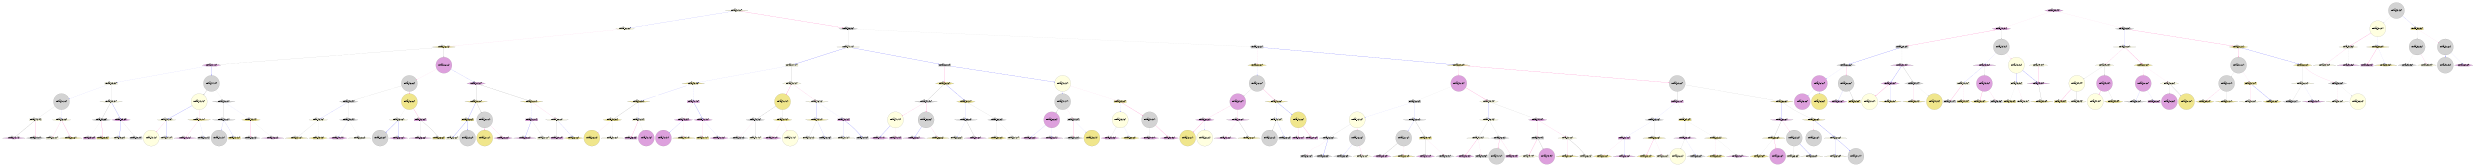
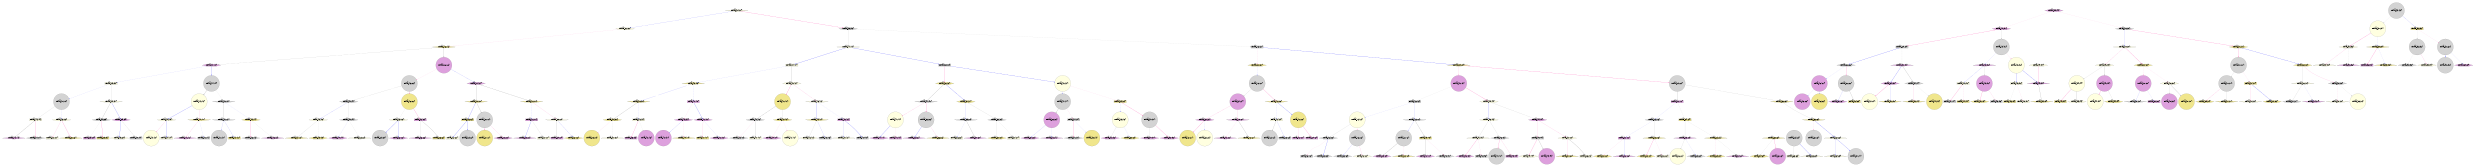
(1782, 120) -> none
